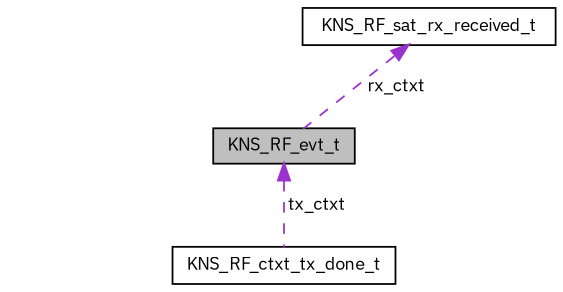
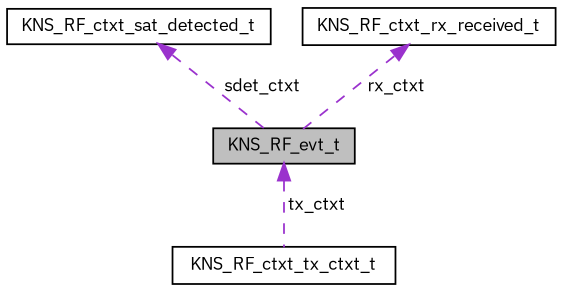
none -> (139, 27)
(429, 27) -> (429, 27)
(284, 265) -> (284, 265)
